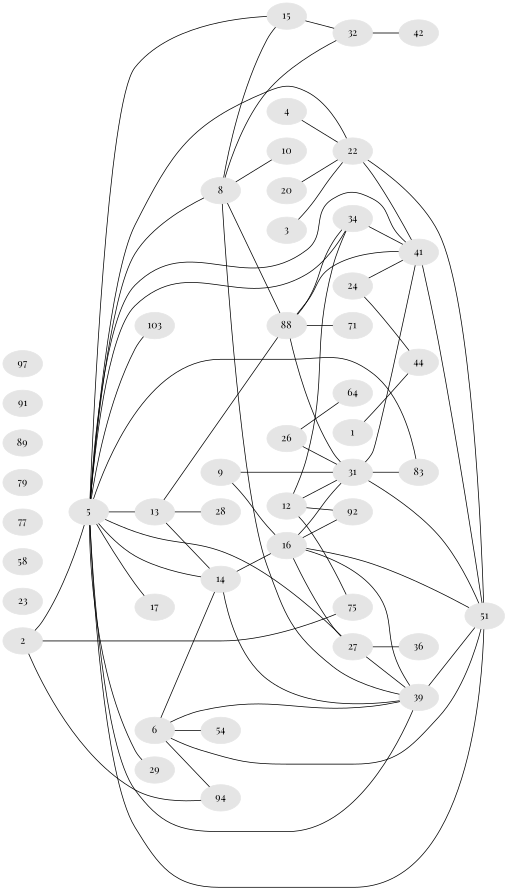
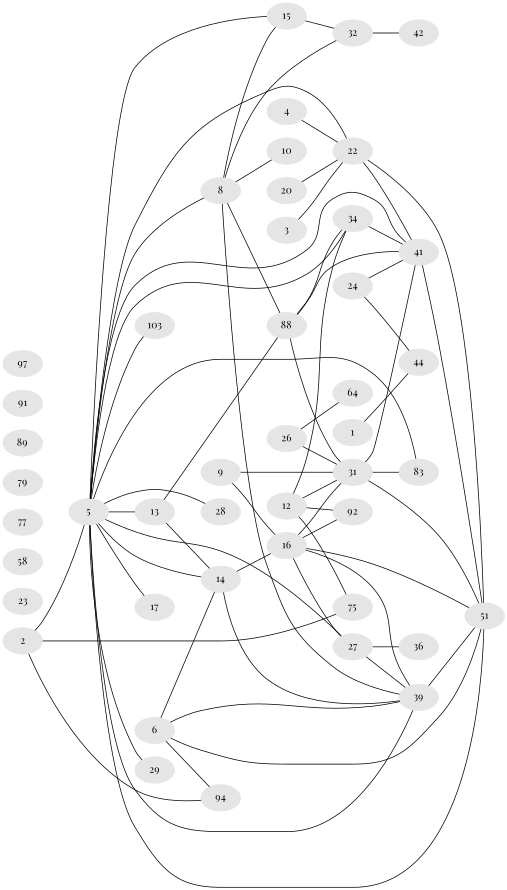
(353, 326) -> none
(188, 512) -> (155, 489)
(221, 730) -> none
